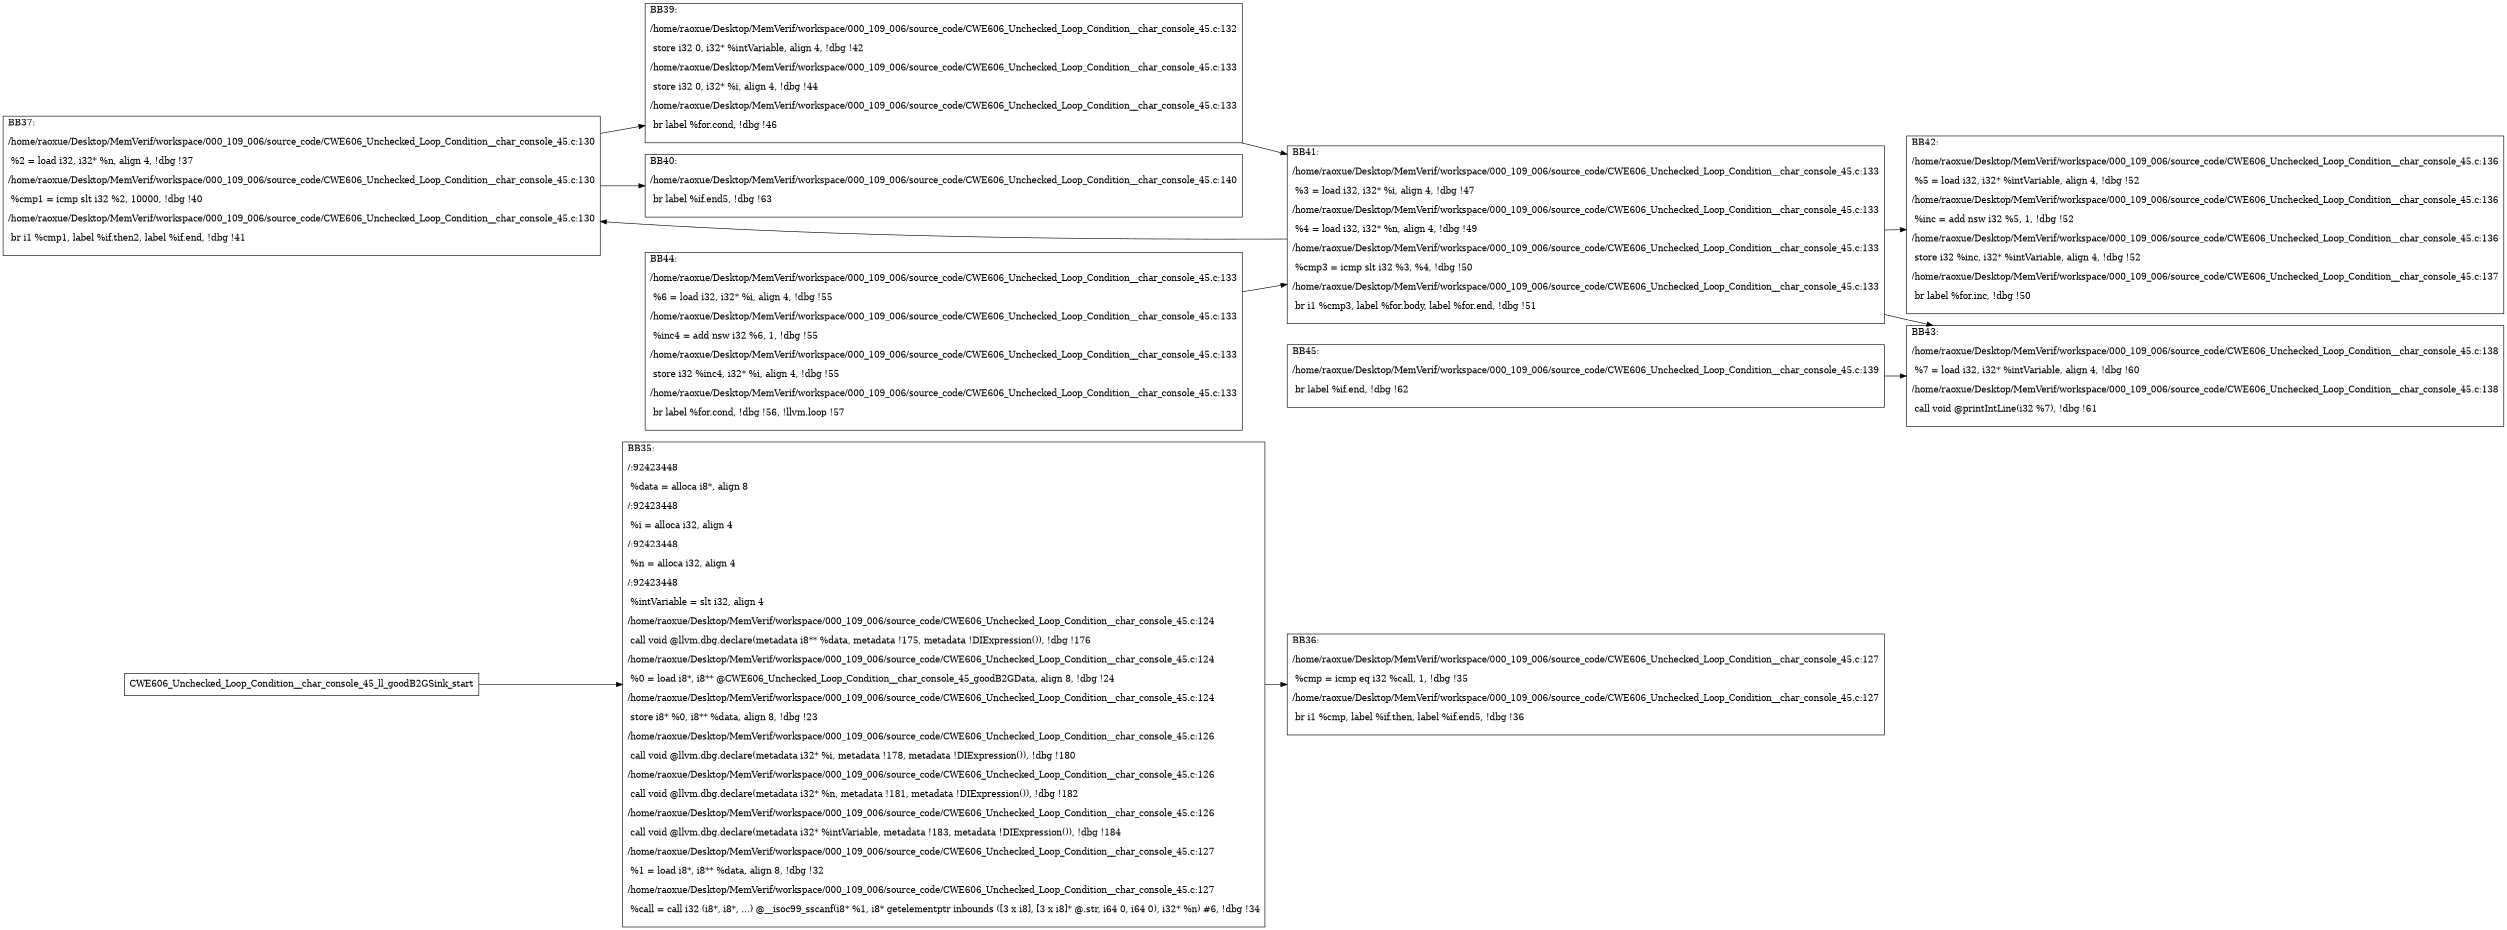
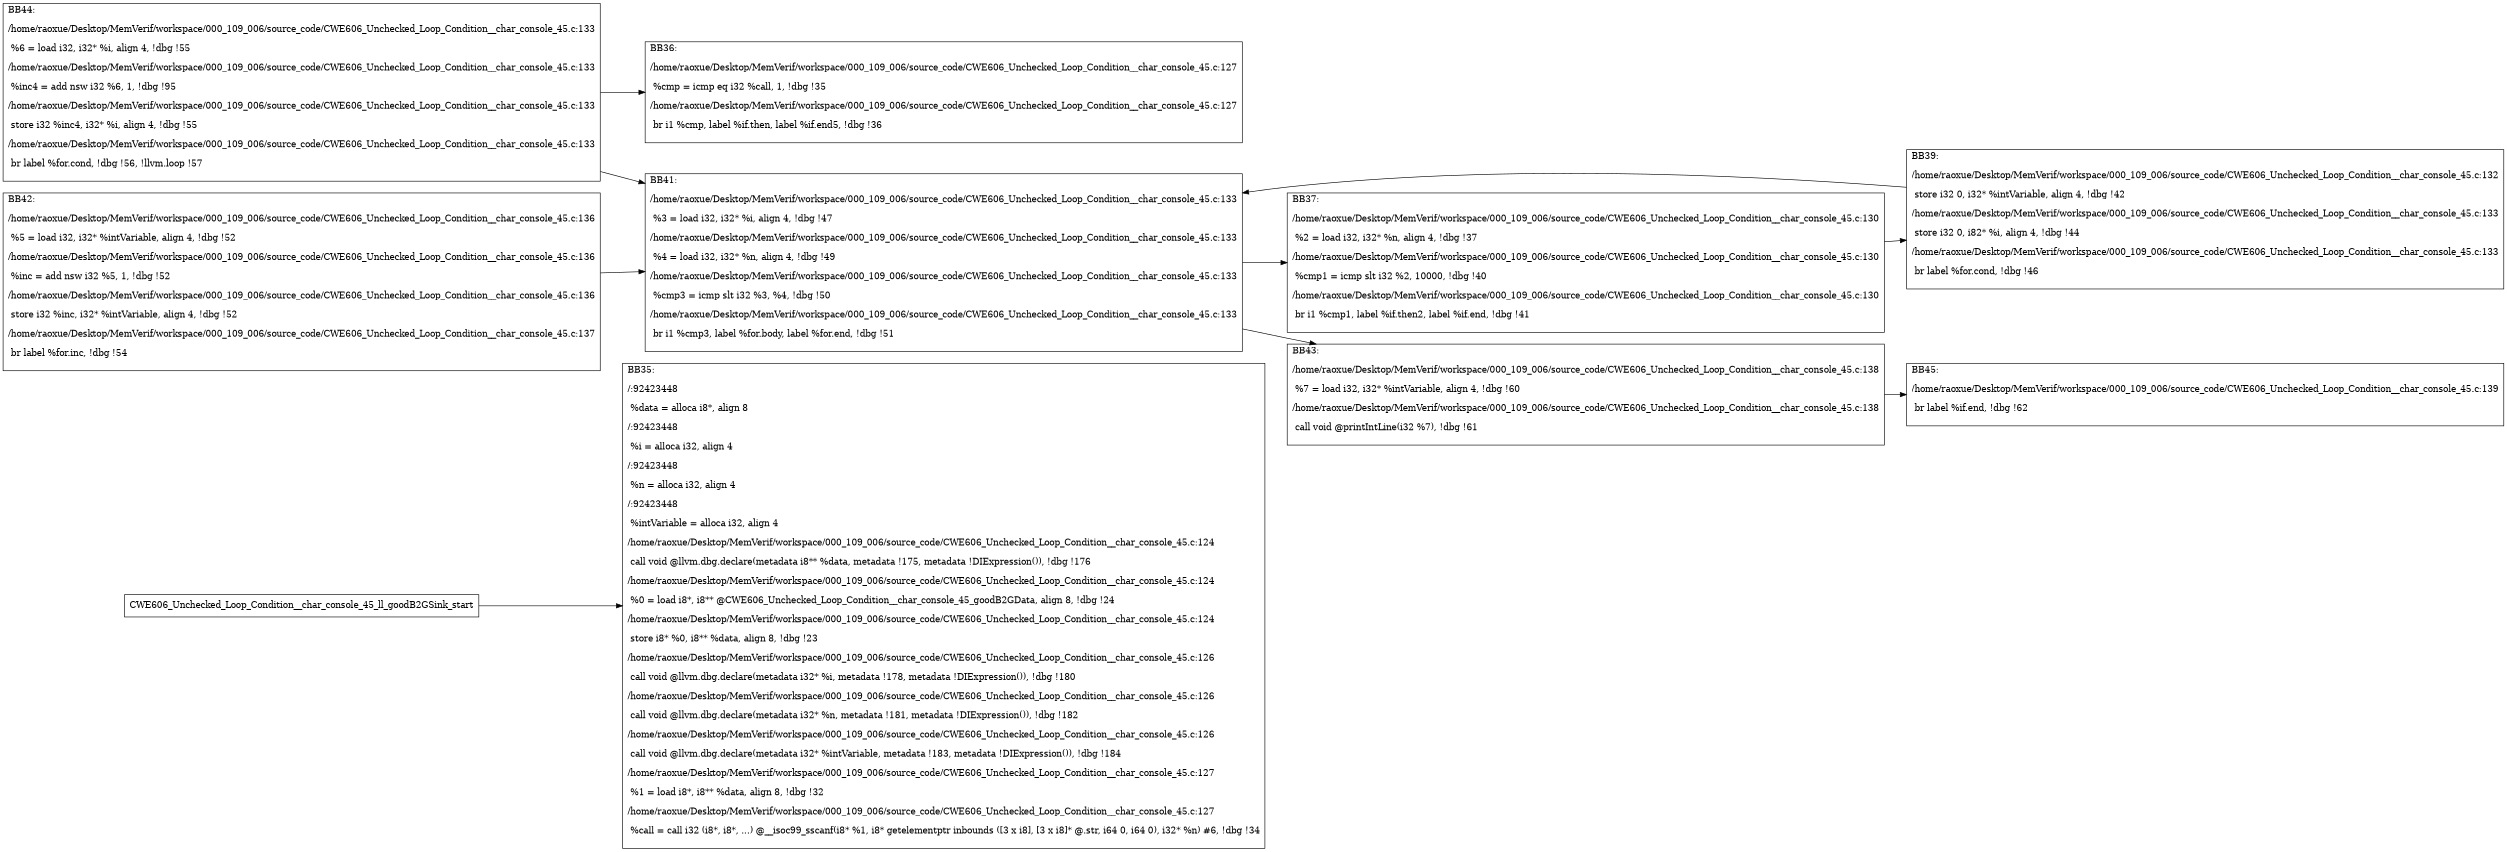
(734, 87) -> (1996, 233)
(944, 186) -> none
(1892, 230) -> (620, 272)
(1971, 296) -> (68, 353)
(734, 336) -> (92, 87)
(1892, 376) -> (1892, 395)
(696, 602) -> (703, 524)
(1273, 684) -> (620, 92)
